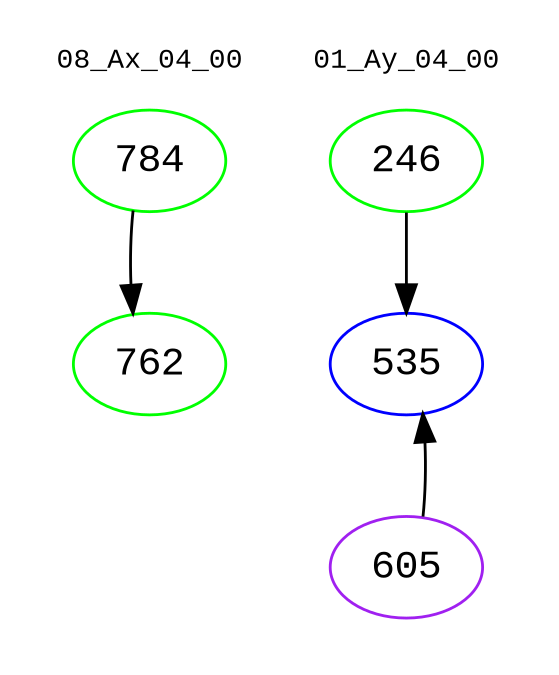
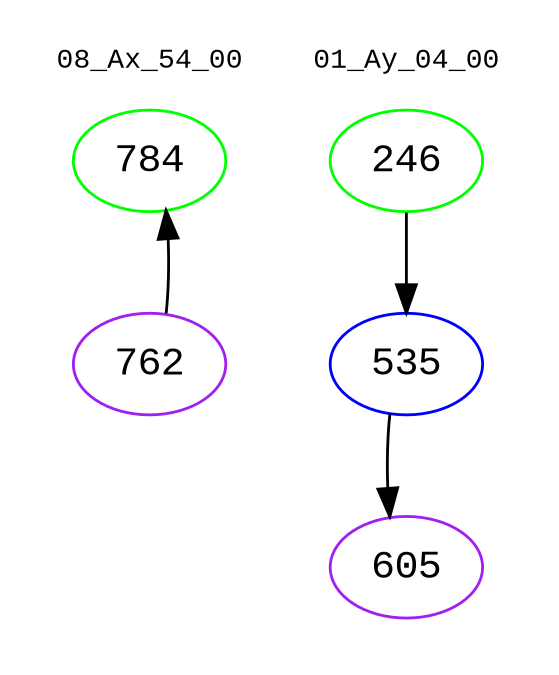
(151, 61) -> (151, 61)
(131, 248) -> (168, 276)
(150, 364) -> (150, 364)
(425, 480) -> (388, 451)
